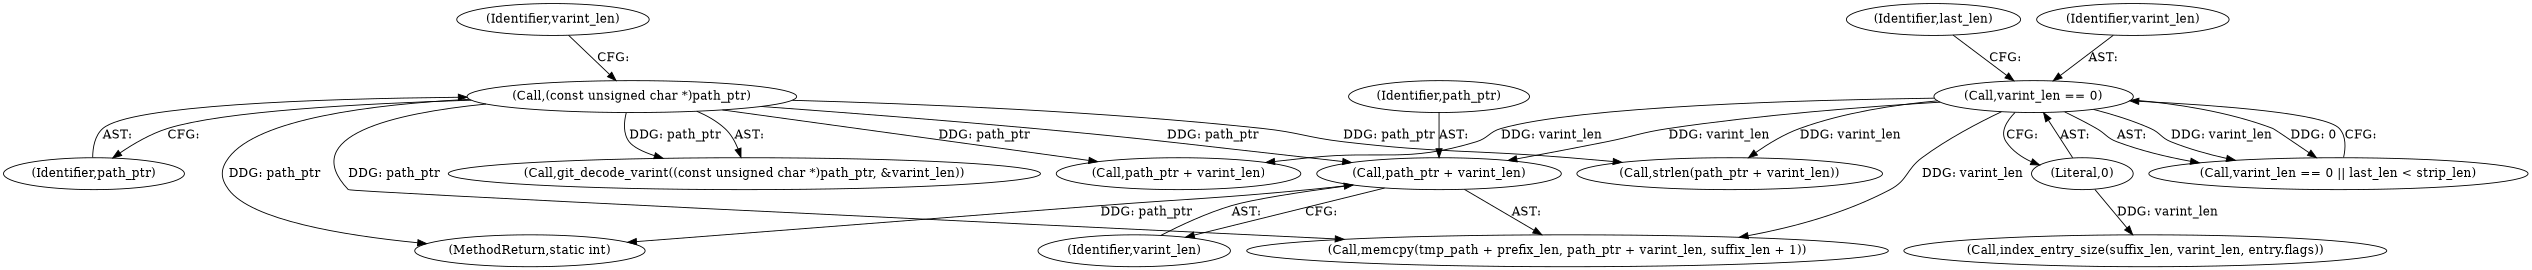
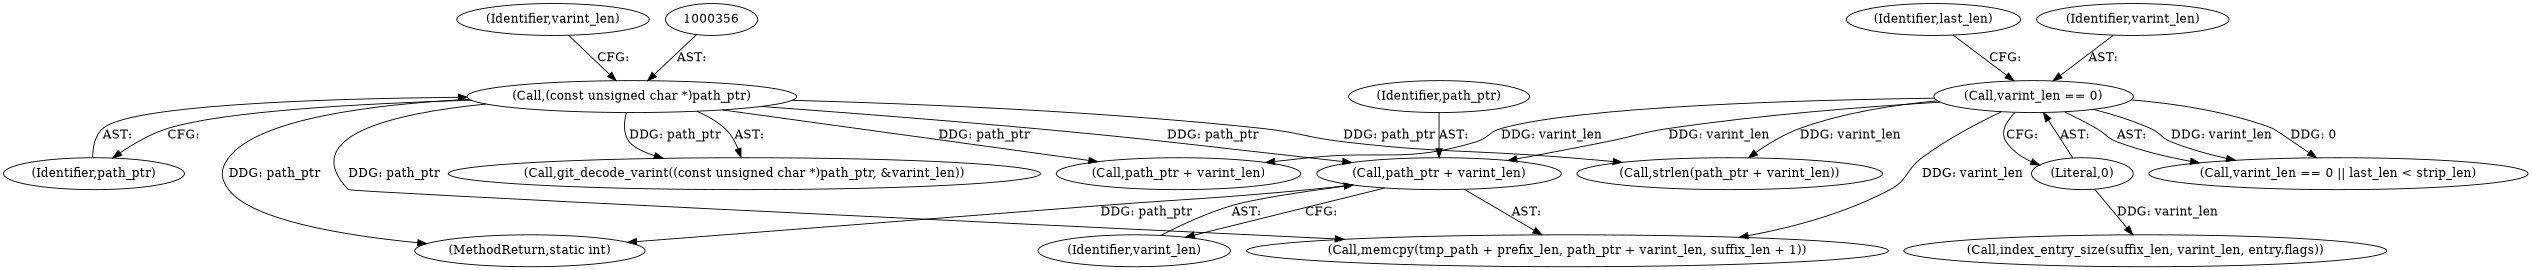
none -> (712, 19)
(2256, 110) -> none
